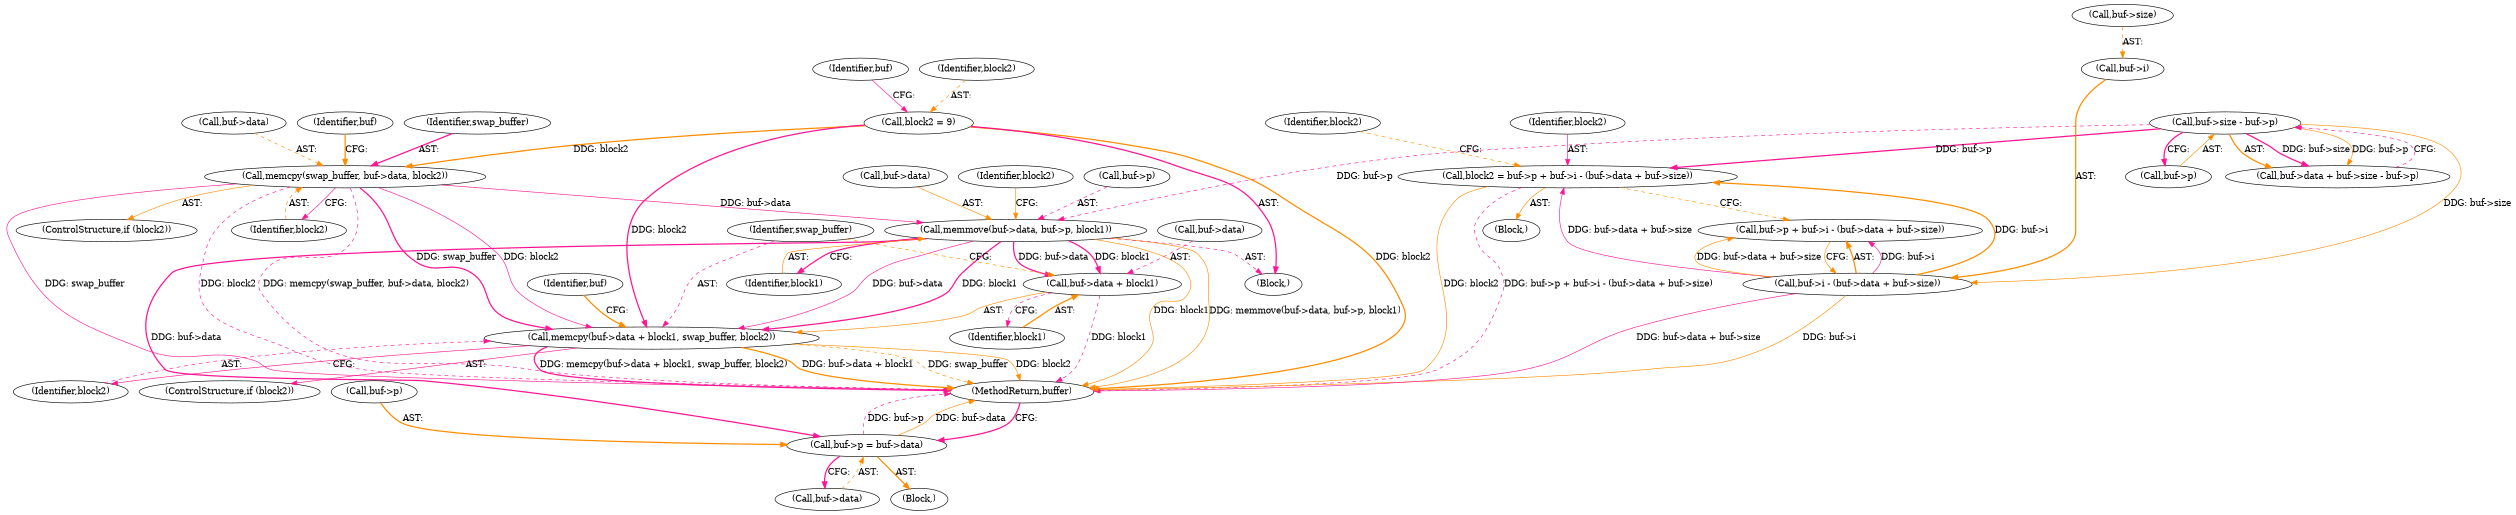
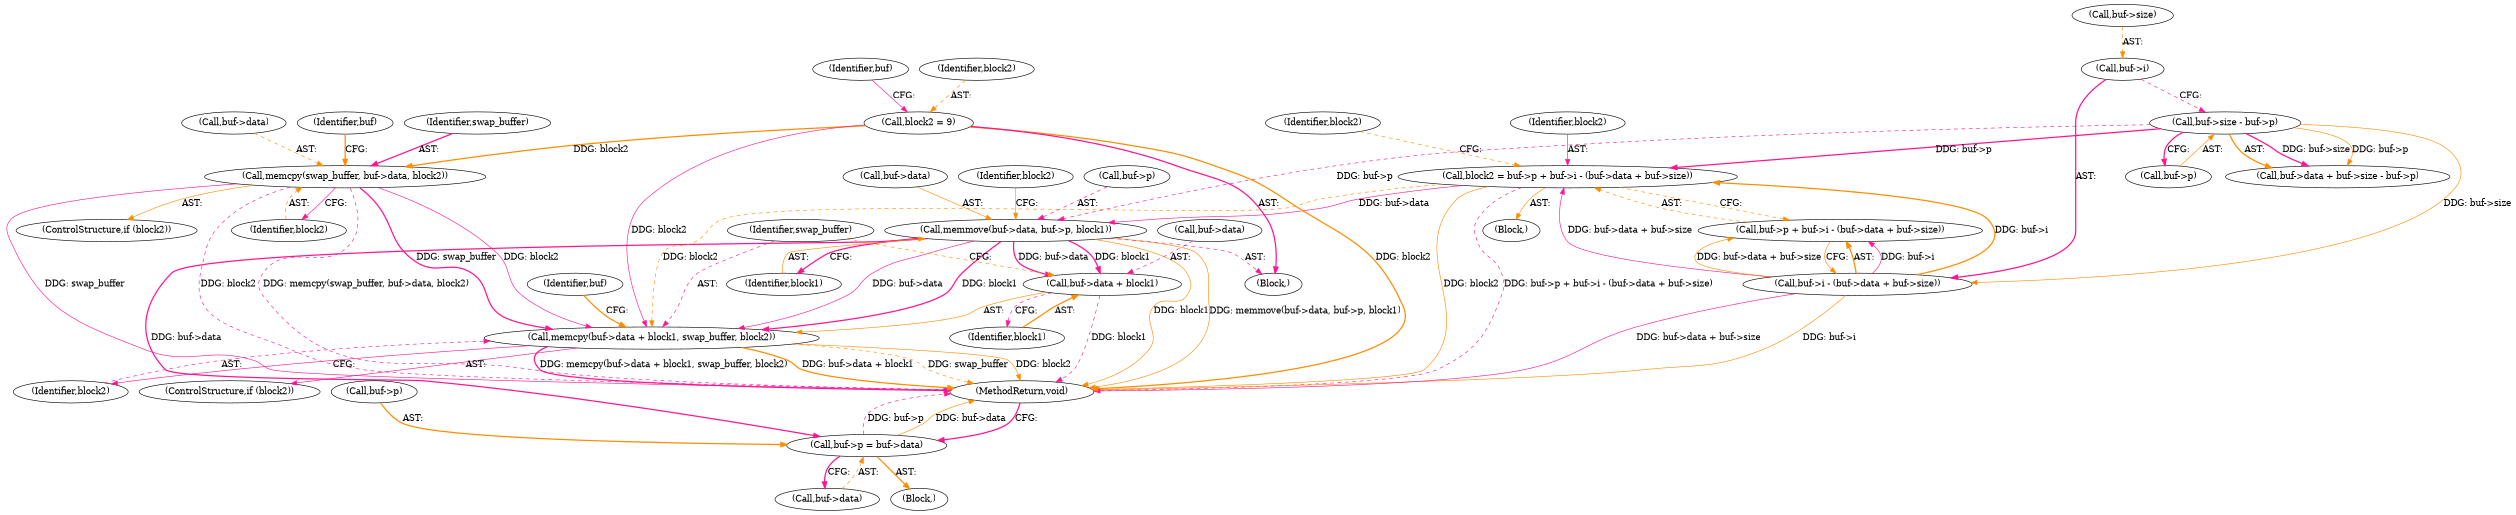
(2373, 135) -> (2170, 94)
(690, 170) -> (690, 170)
(679, 204) -> (1289, 212)
none -> (1035, 209)
none -> (1673, 211)
(2076, 216) -> (2076, 216)
(1022, 392) -> (1022, 392)
